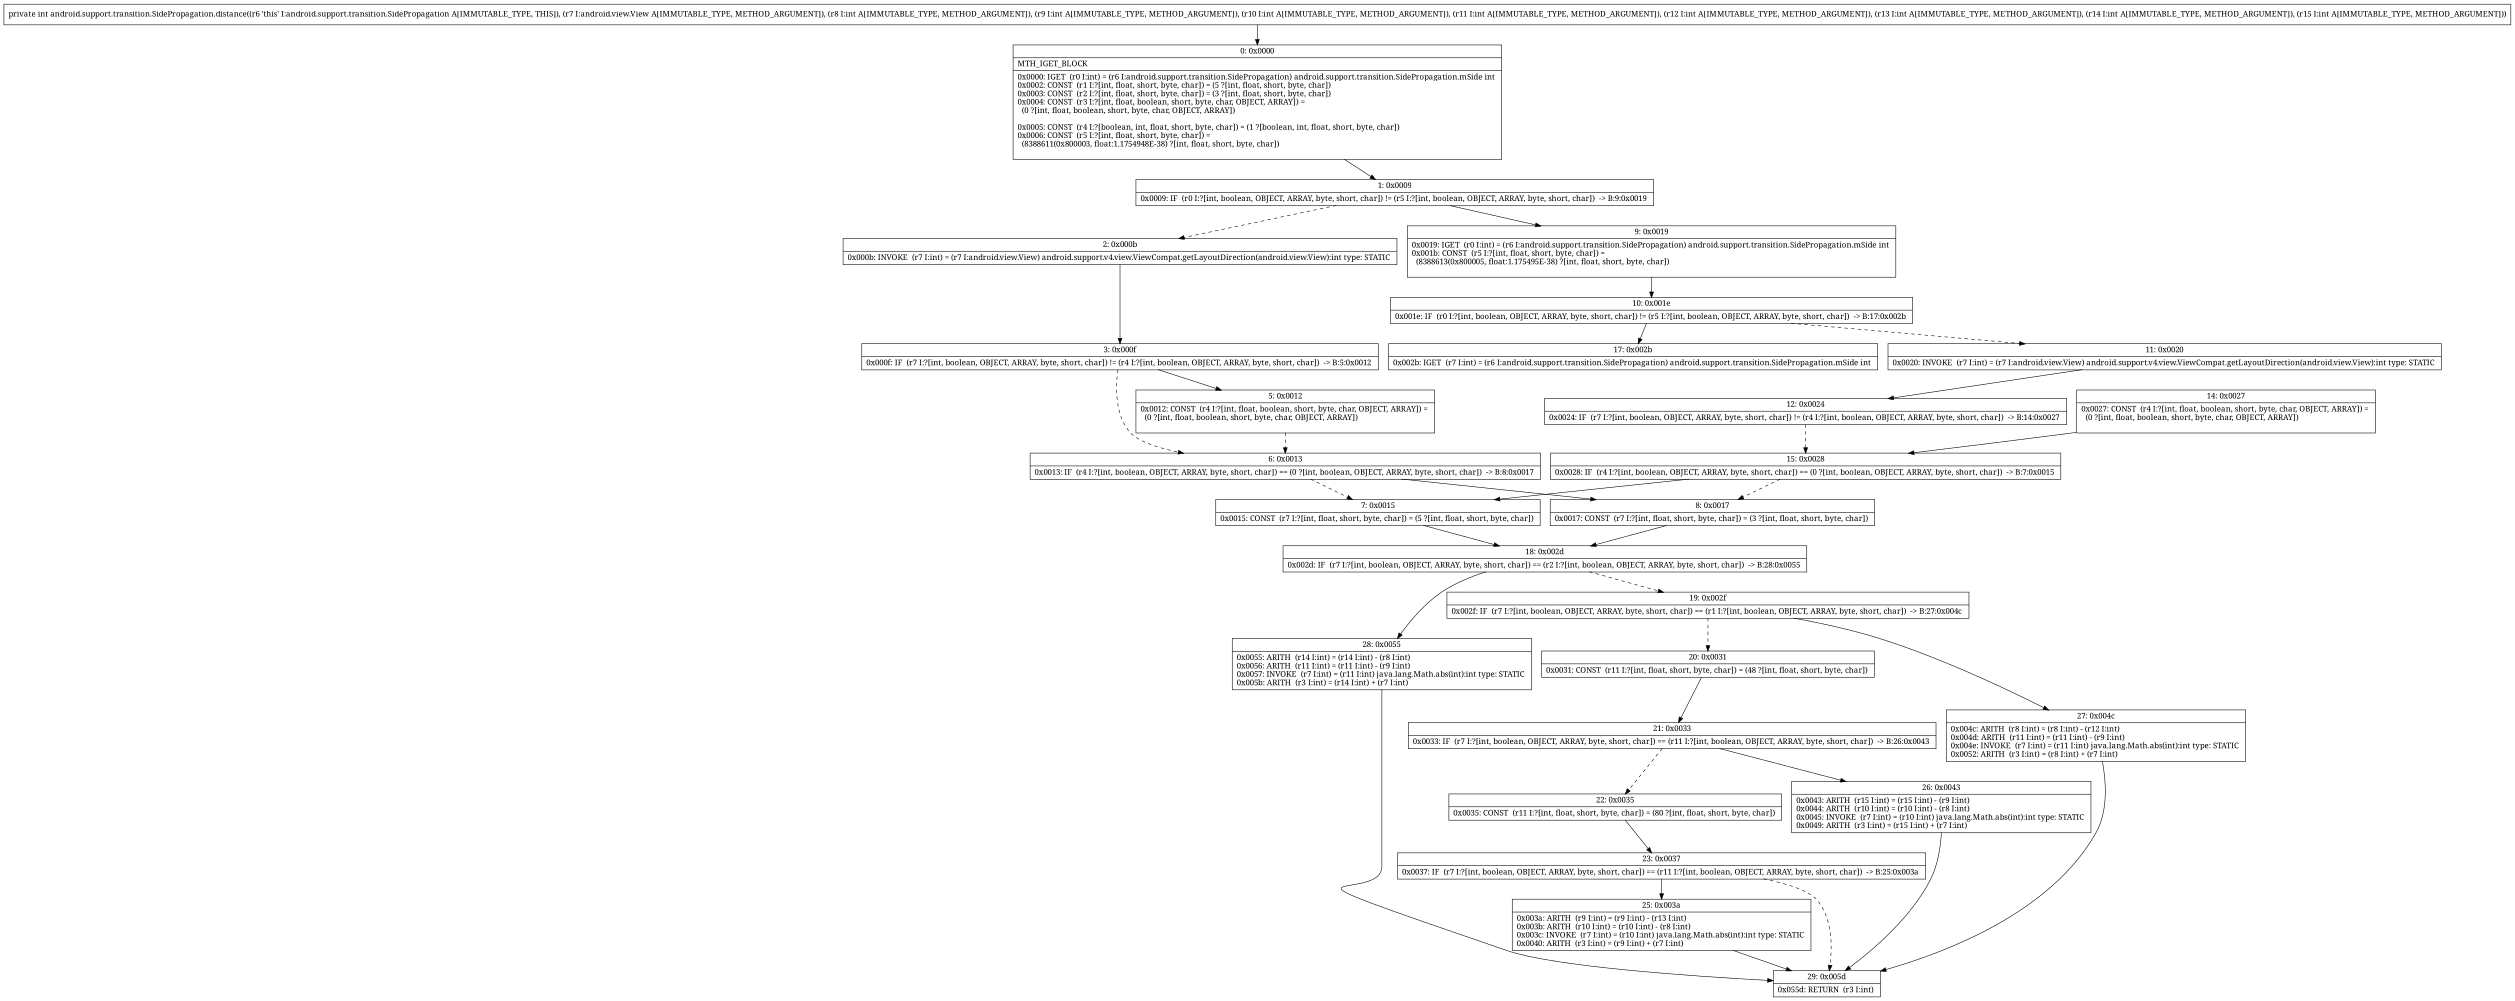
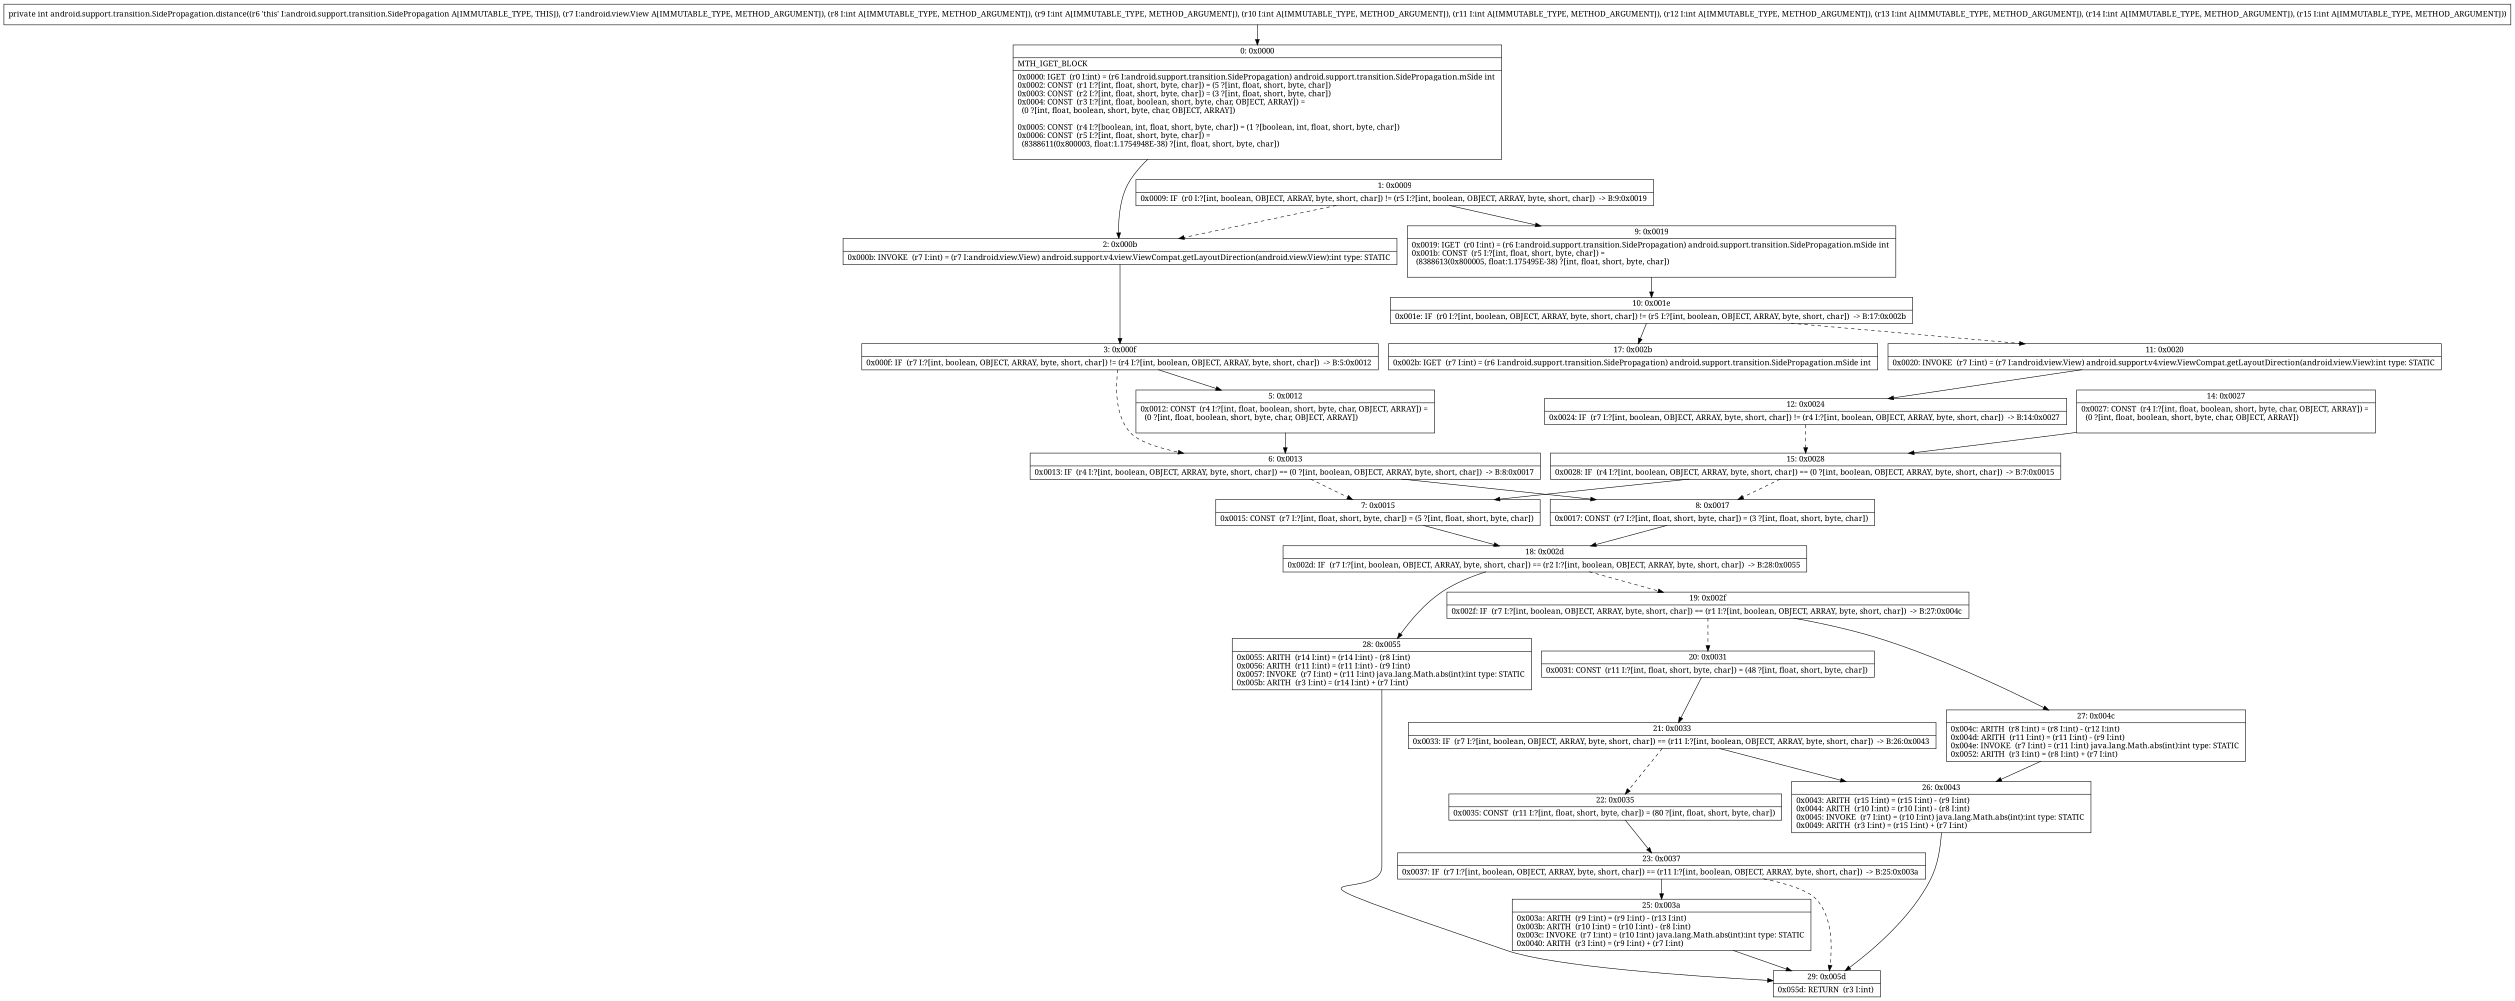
(1358, 168) -> (1124, 192)
(1285, 440) -> (1285, 440)
(2034, 900) -> (2021, 770)
